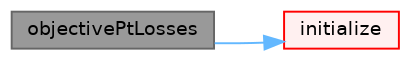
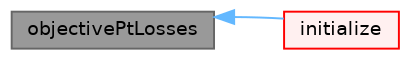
(239, 43) -> (259, 18)
